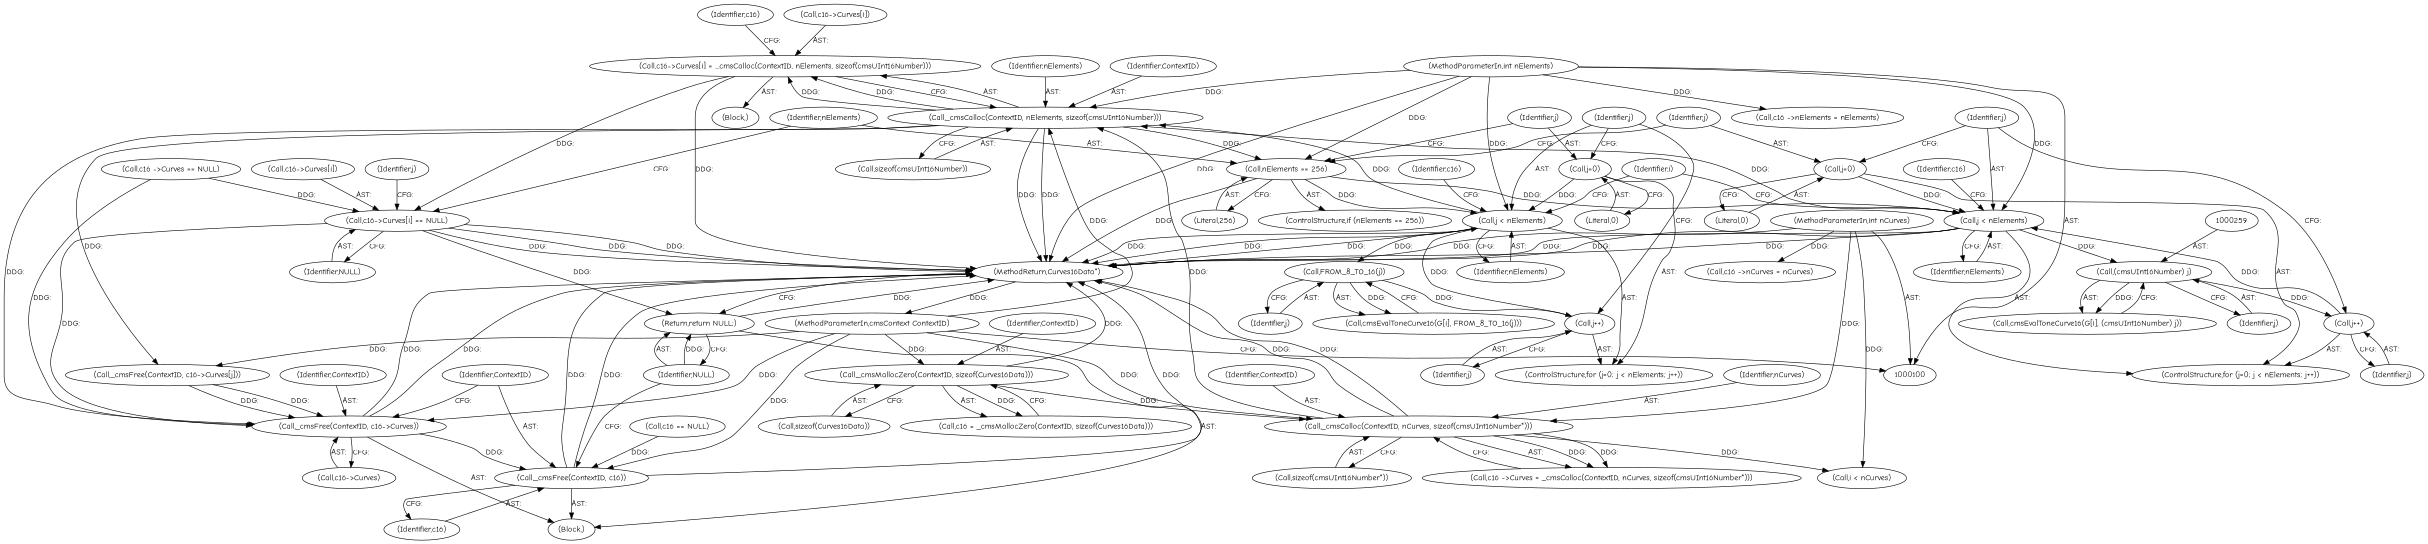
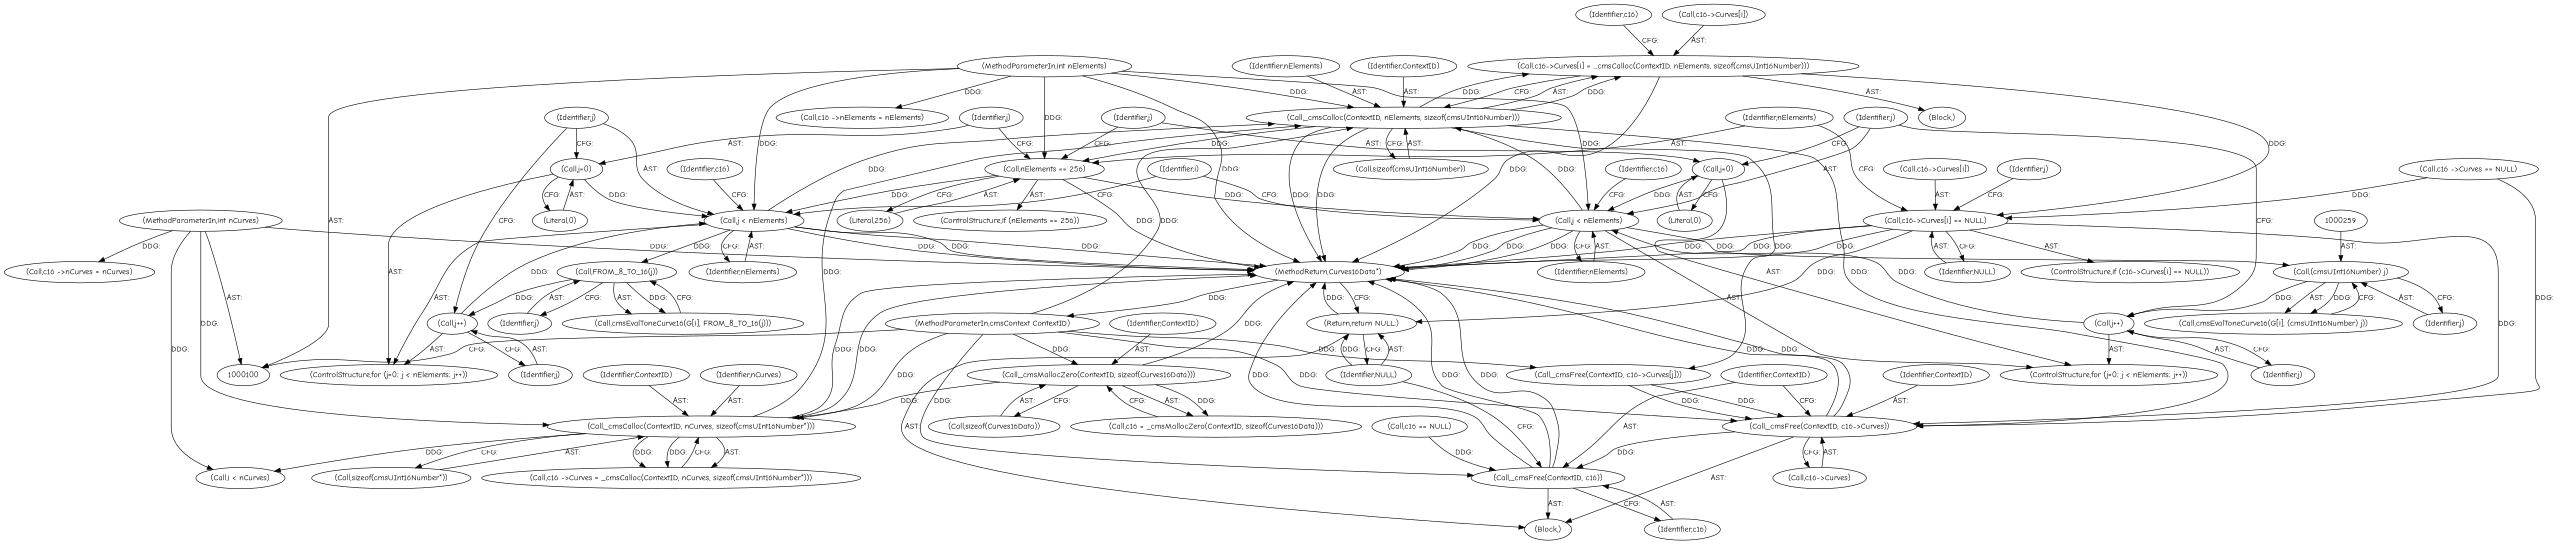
none -> (2130, 272)
